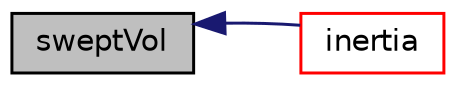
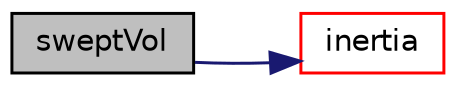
(263, 23) -> (233, 63)
